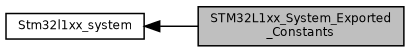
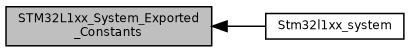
(179, 26) -> (246, 26)
